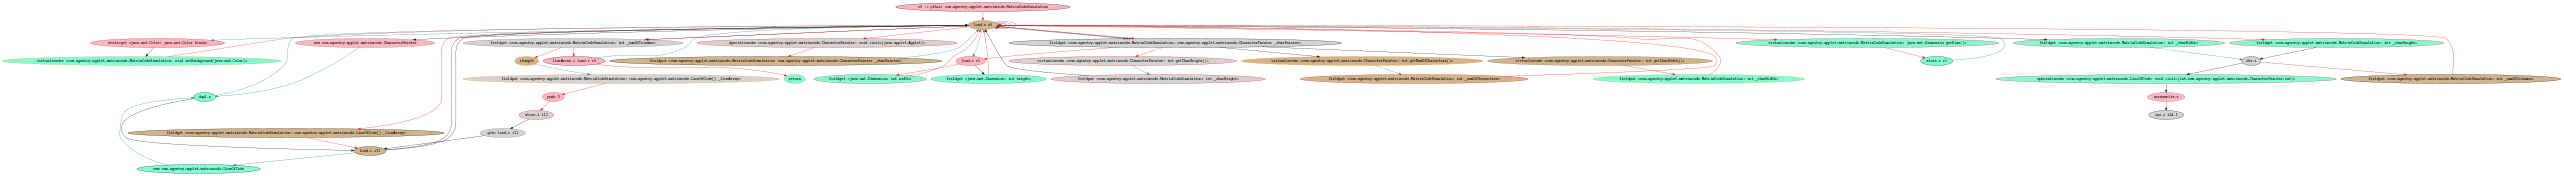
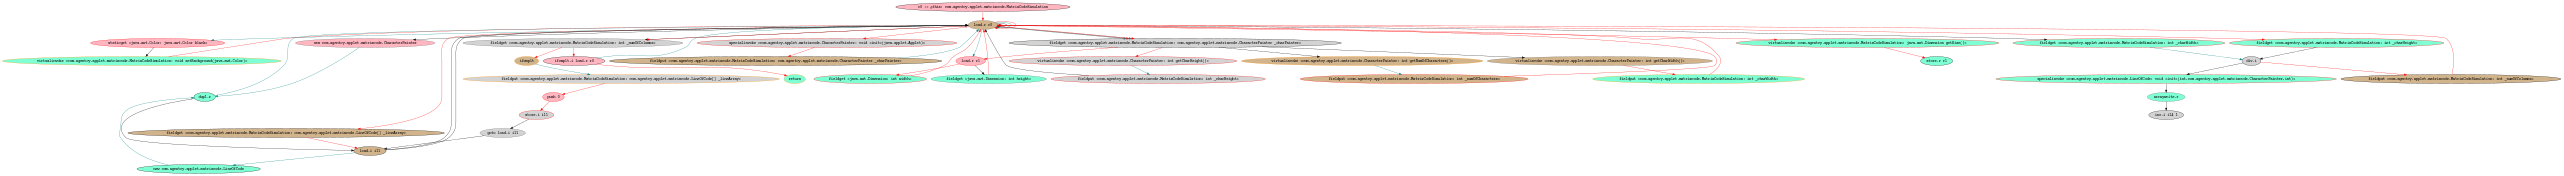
(1533, 28) -> none
(574, 61) -> (574, 61)
(2166, 97) -> (2166, 97)
